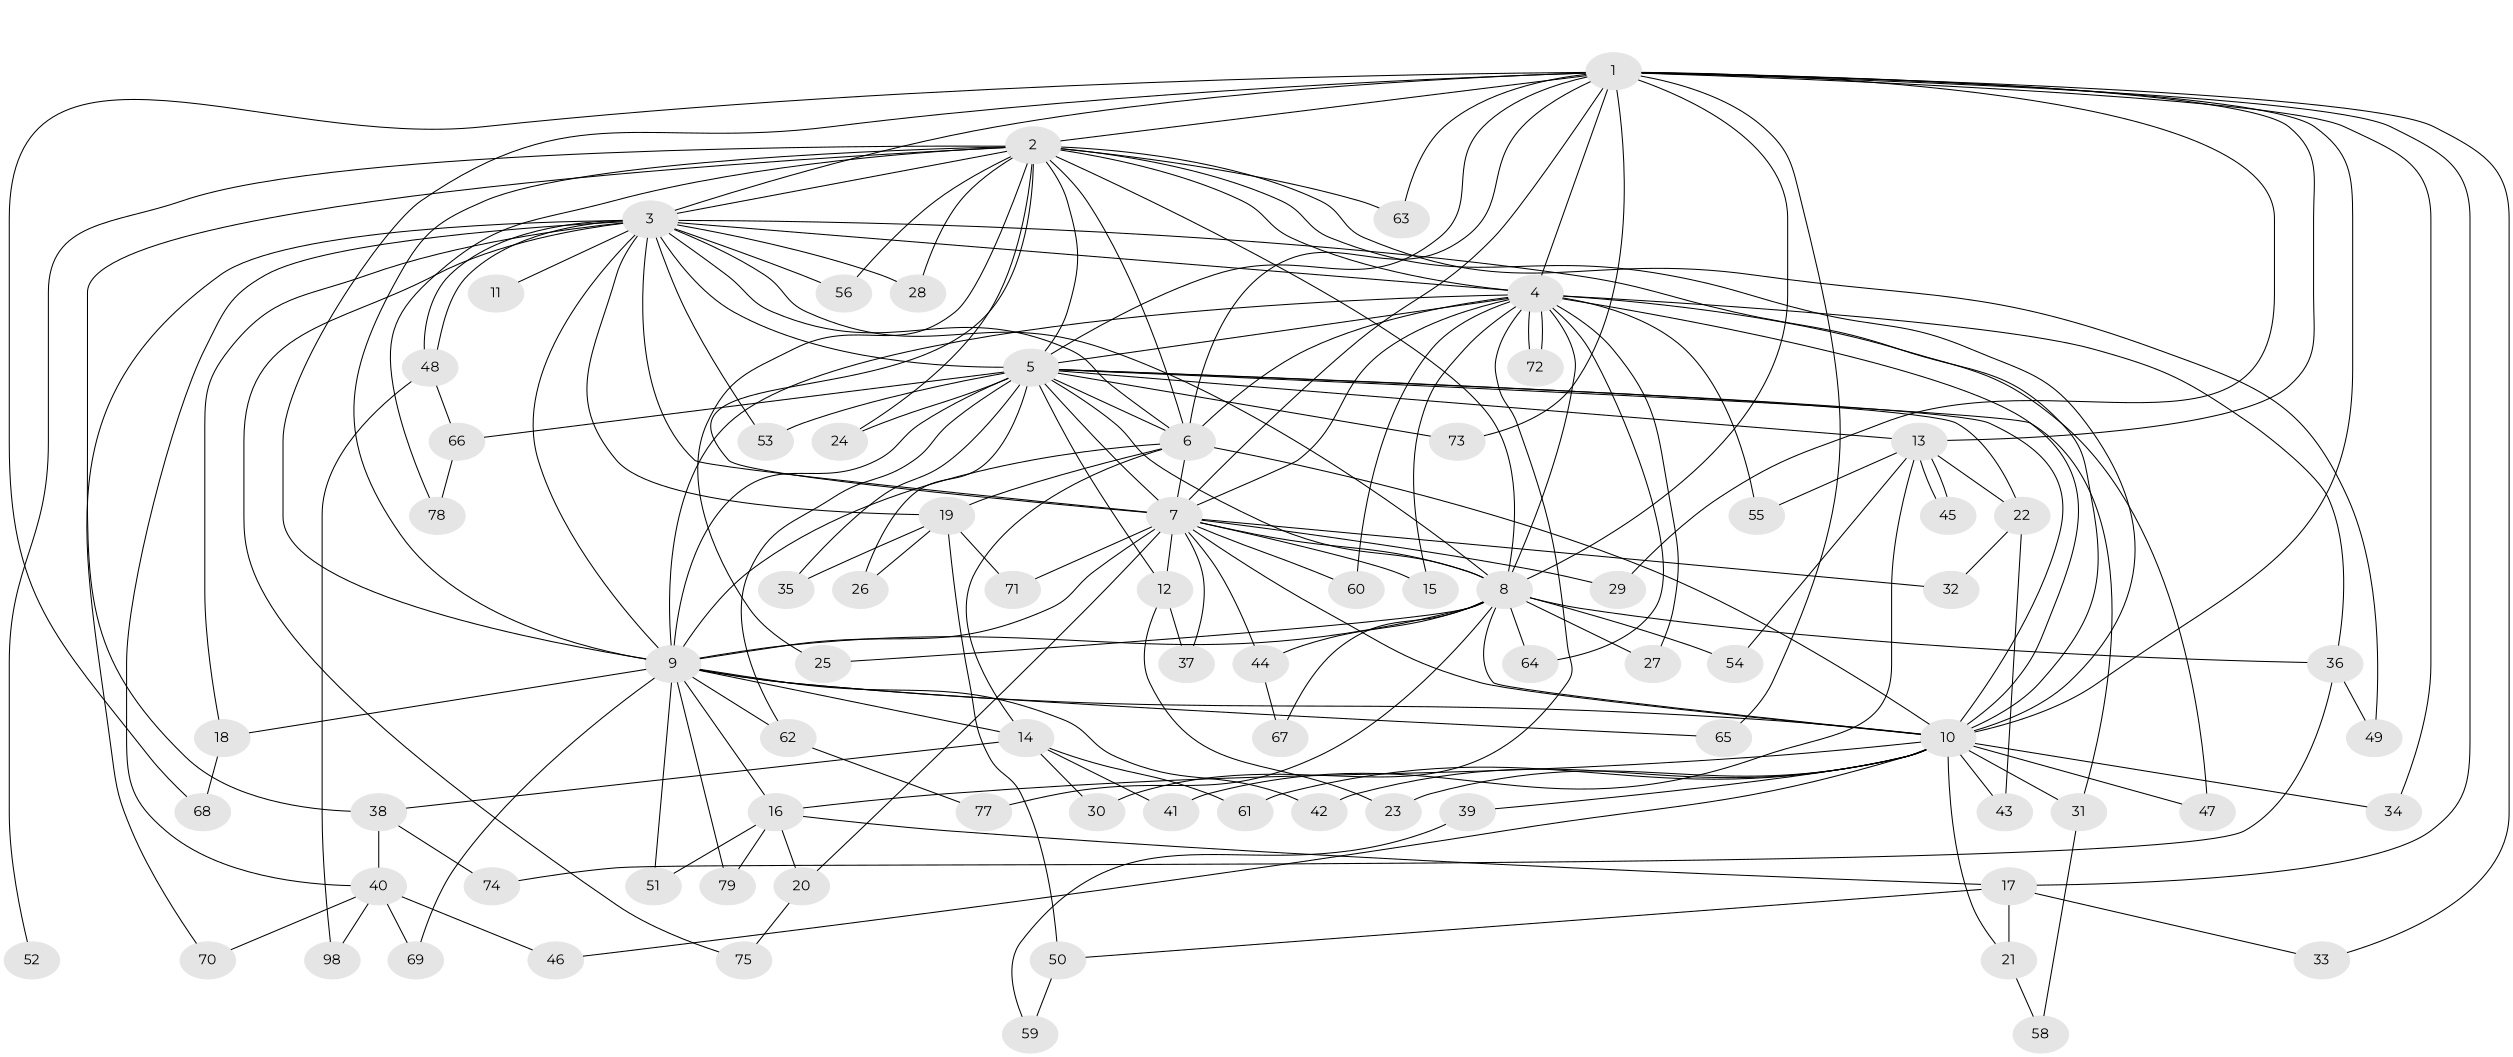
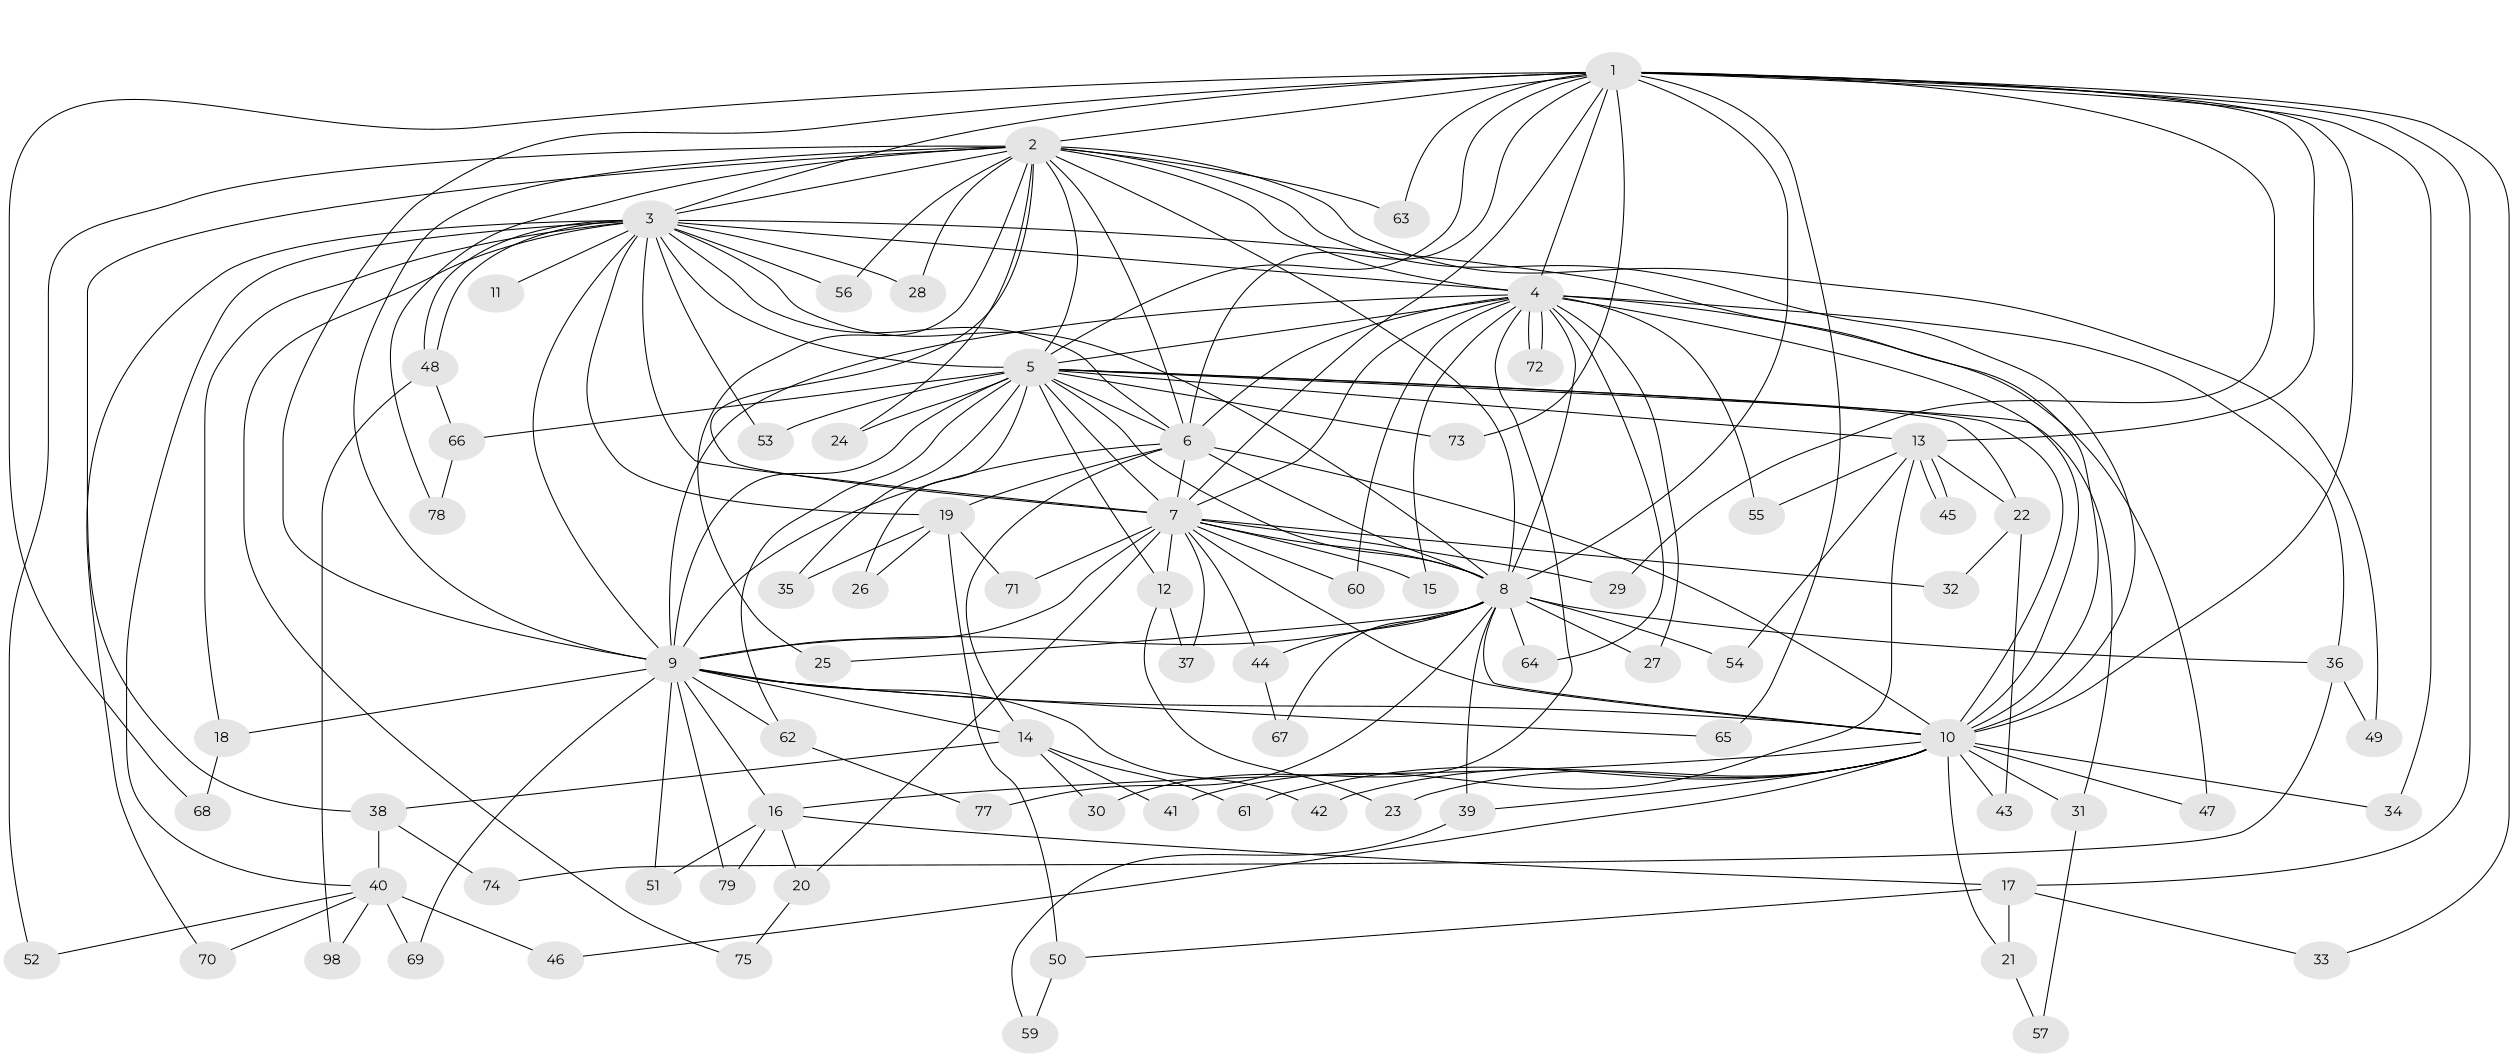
none -> (1344, 521)
none -> (1471, 699)
none -> (205, 923)
(2041, 1035) -> (2041, 1035)
